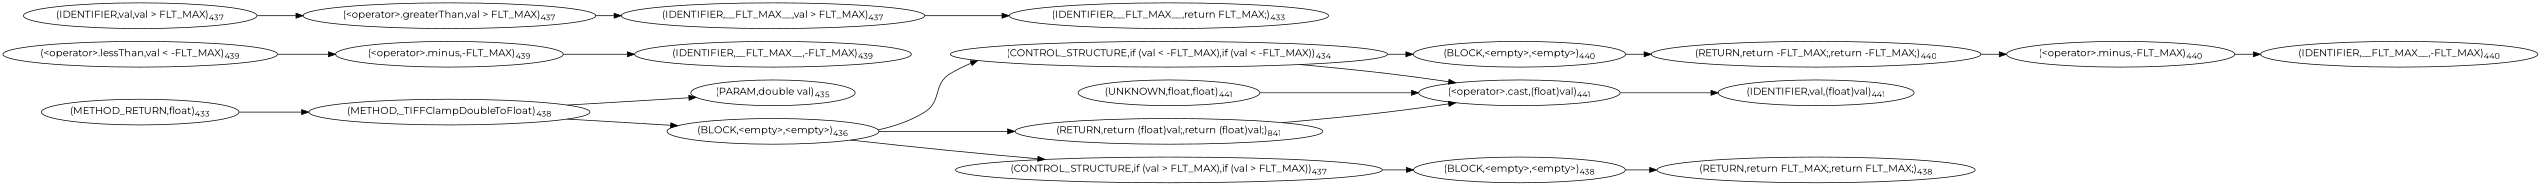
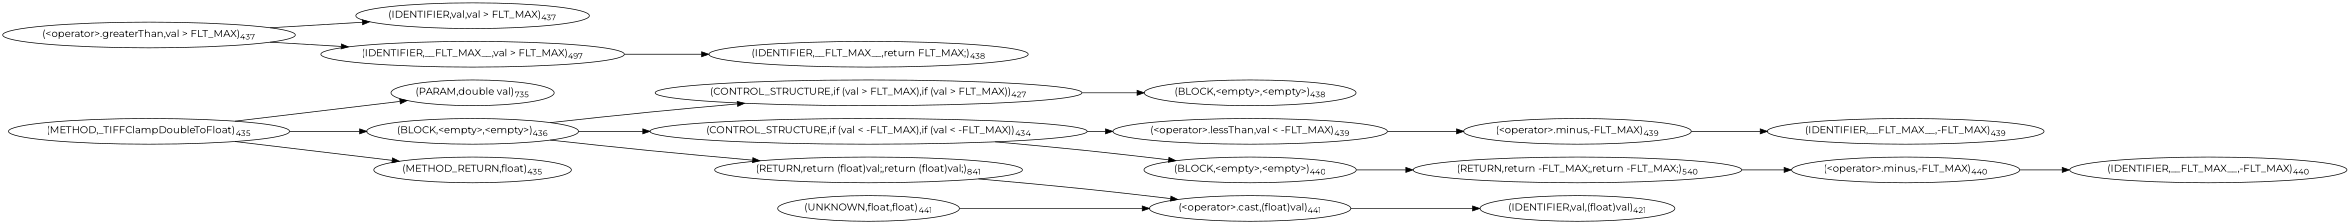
(876, 15) -> (576, 53)
(1278, 15) -> (978, 53)
(277, 16) -> (316, 25)
(1929, 53) -> (1690, 169)
(1374, 72) -> (1096, 131)
(823, 92) -> (522, 92)
(1879, 92) -> (1640, 207)
(203, 111) -> (535, 169)
(544, 111) -> (244, 130)
(270, 112) -> (314, 151)
(1320, 169) -> (1019, 92)
(1816, 170) -> none
